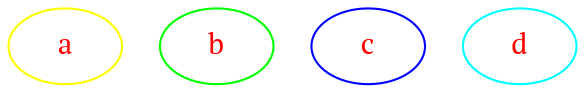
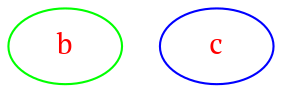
(65, 46) -> none
(520, 46) -> none
